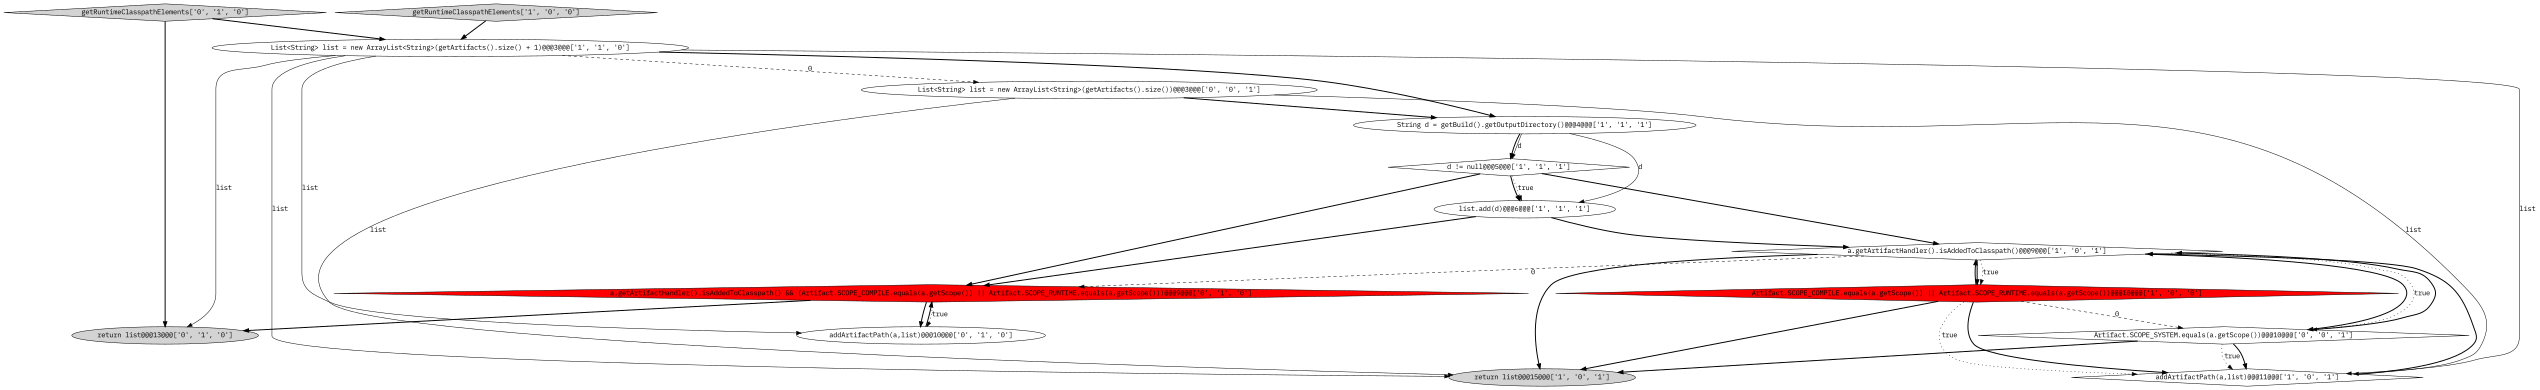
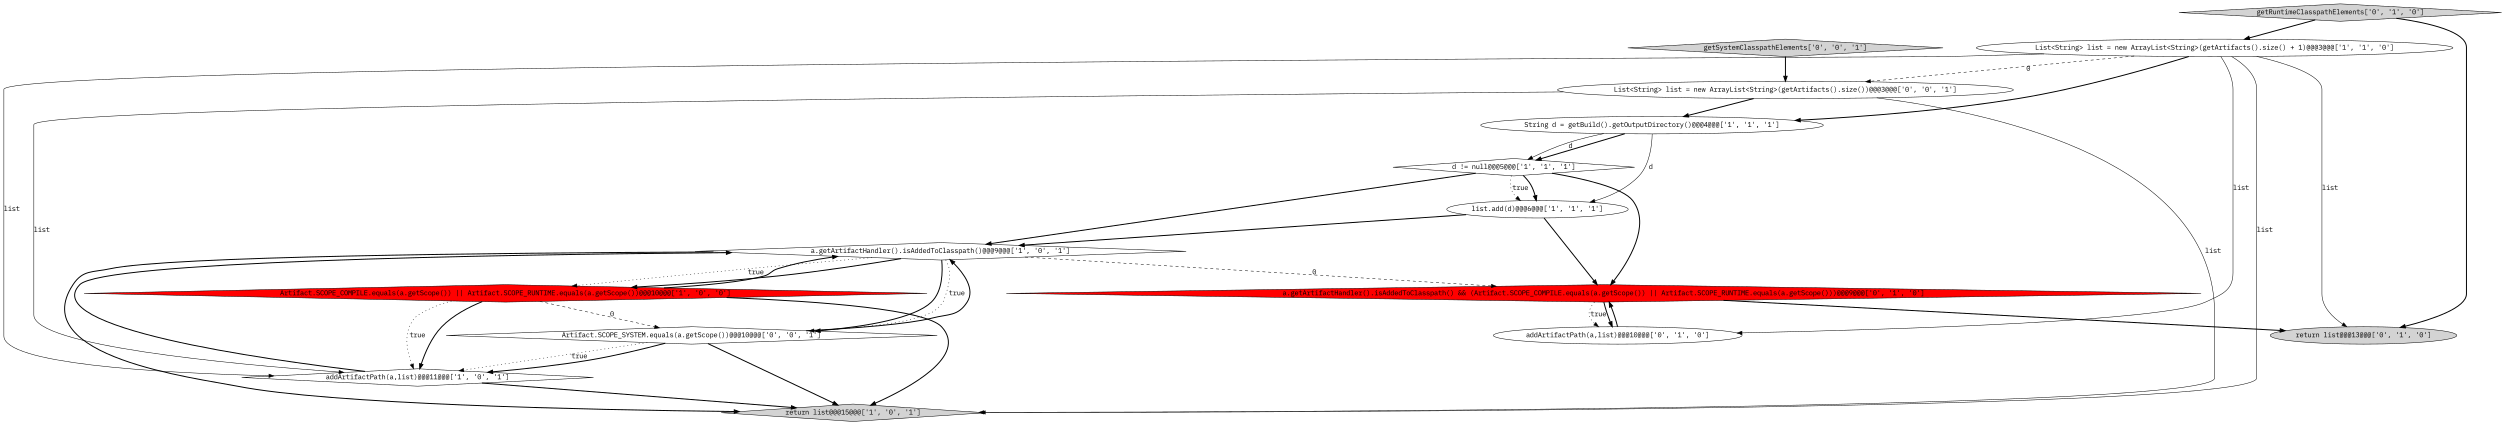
(496, 13) -> none
none -> (1785, 48)
(1542, 377) -> (853, 413)
none -> (637, 395)
